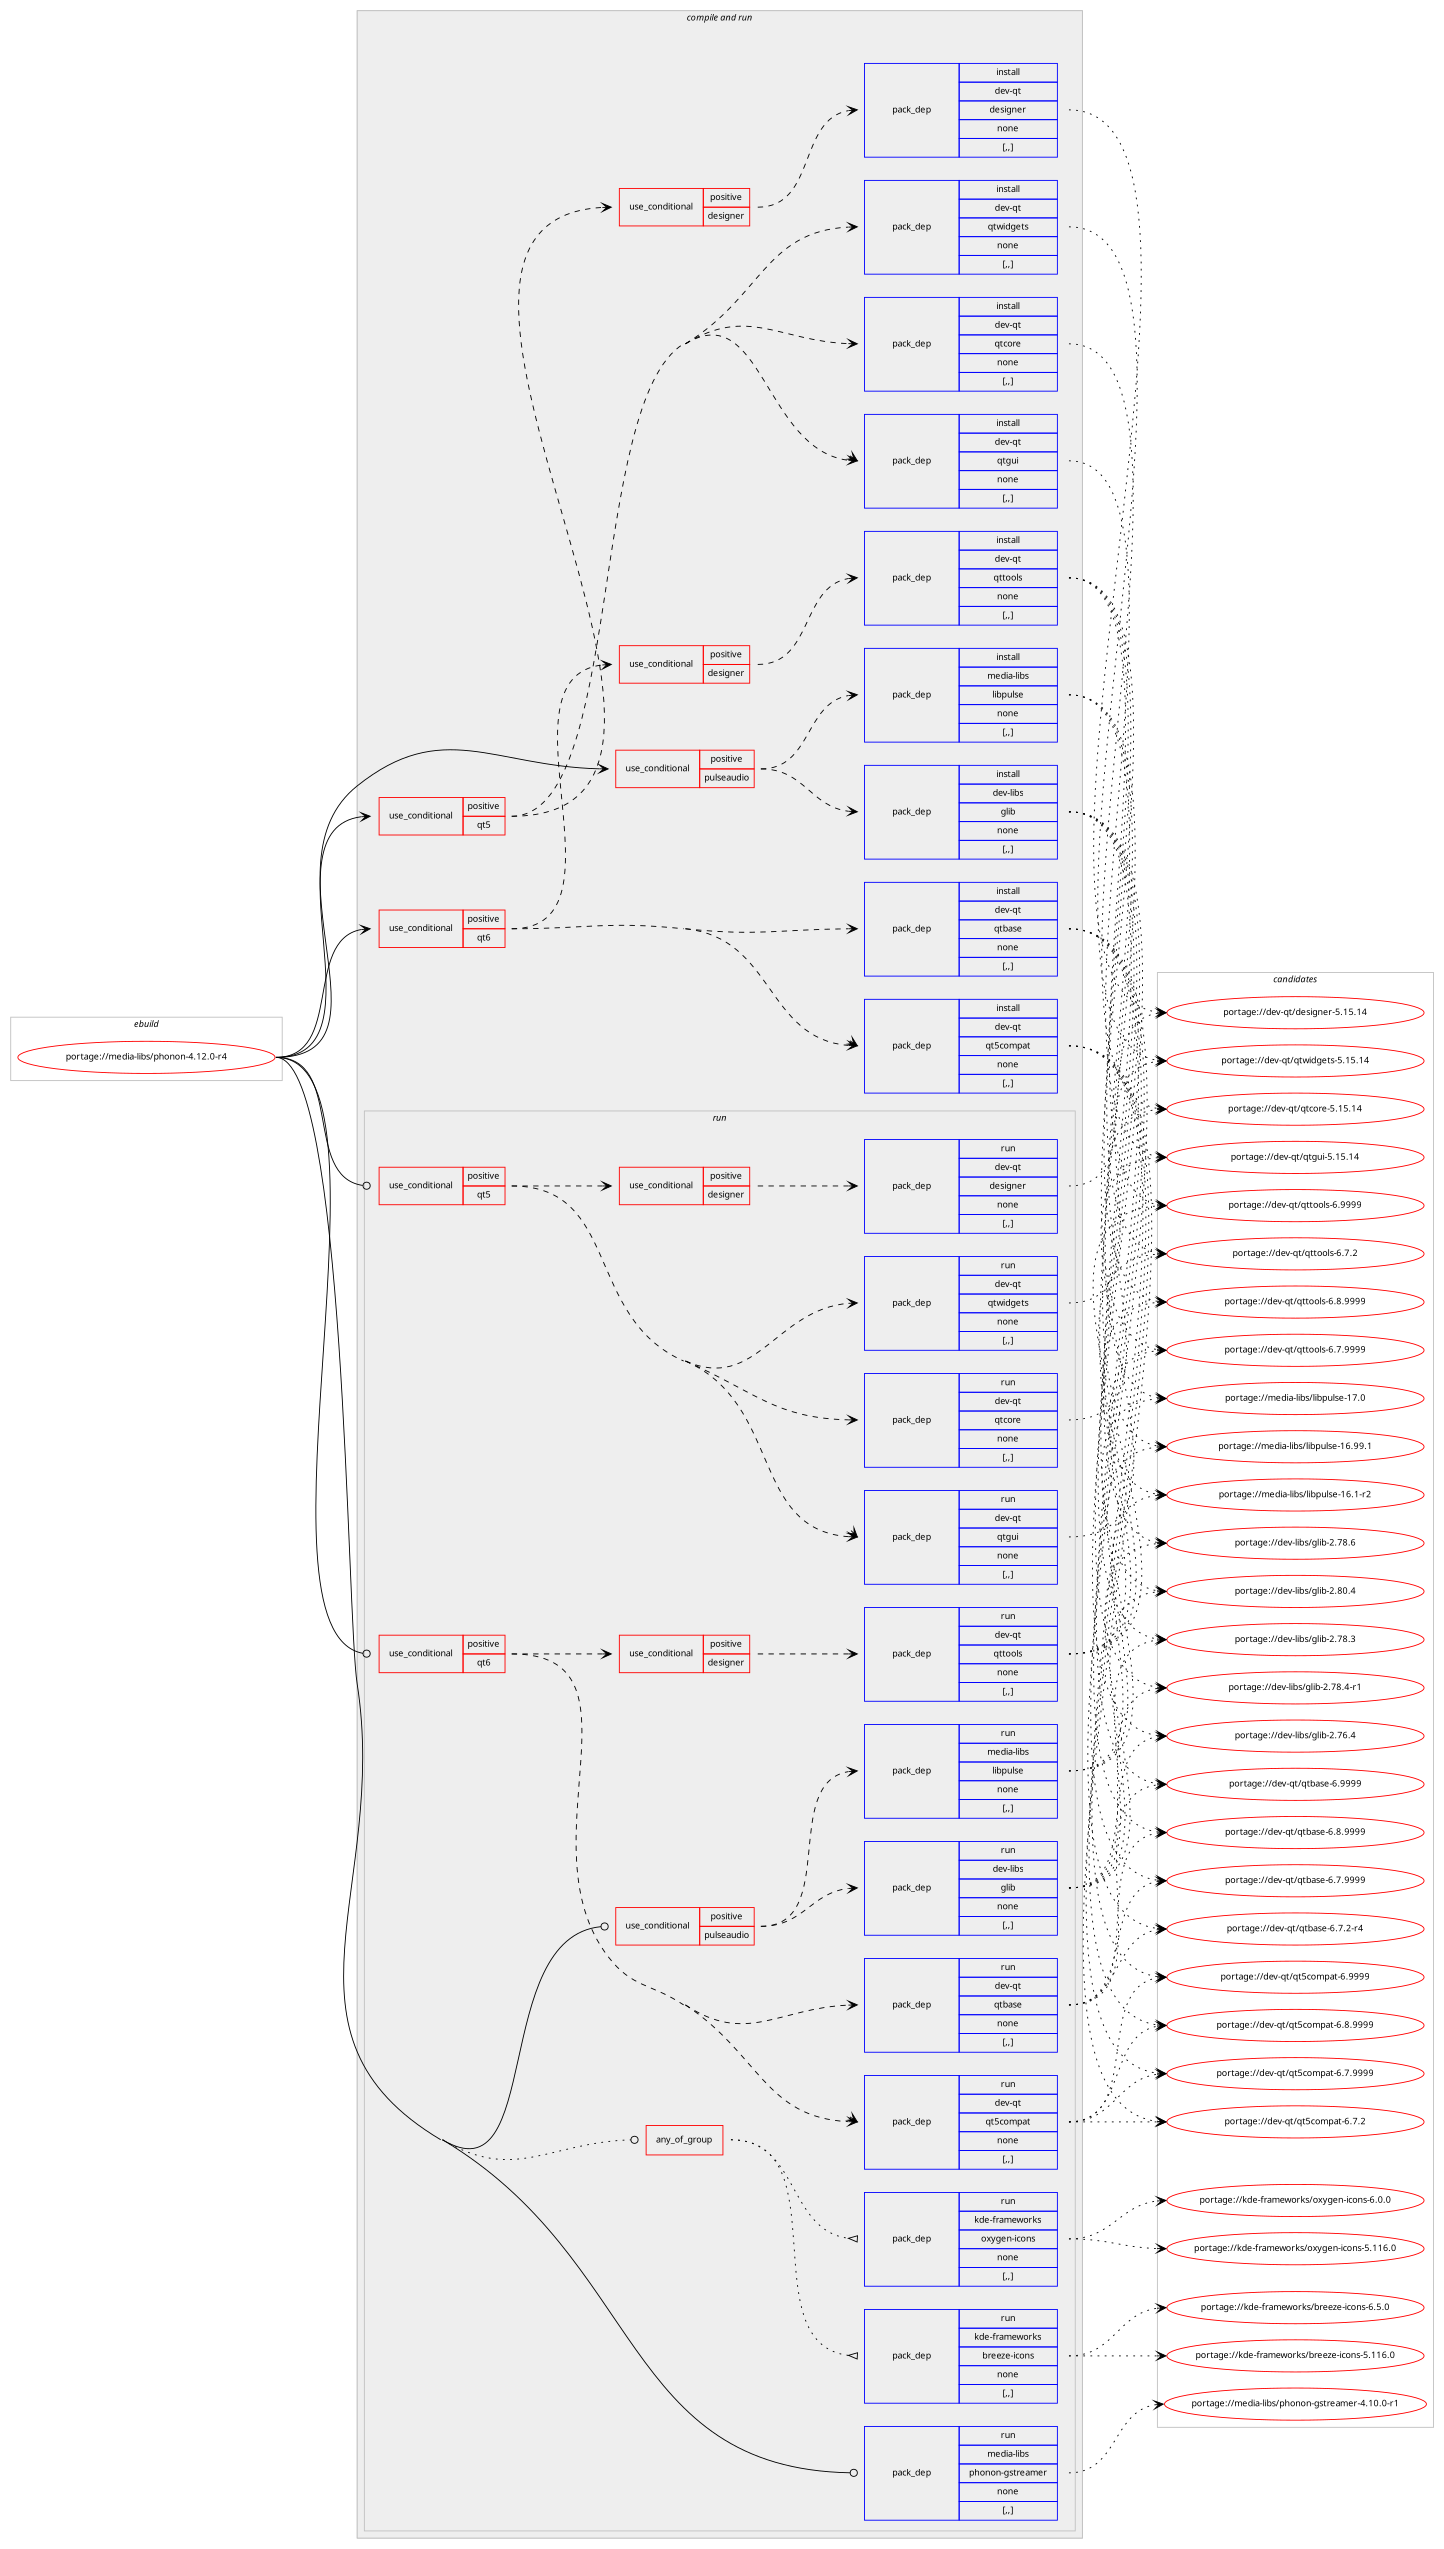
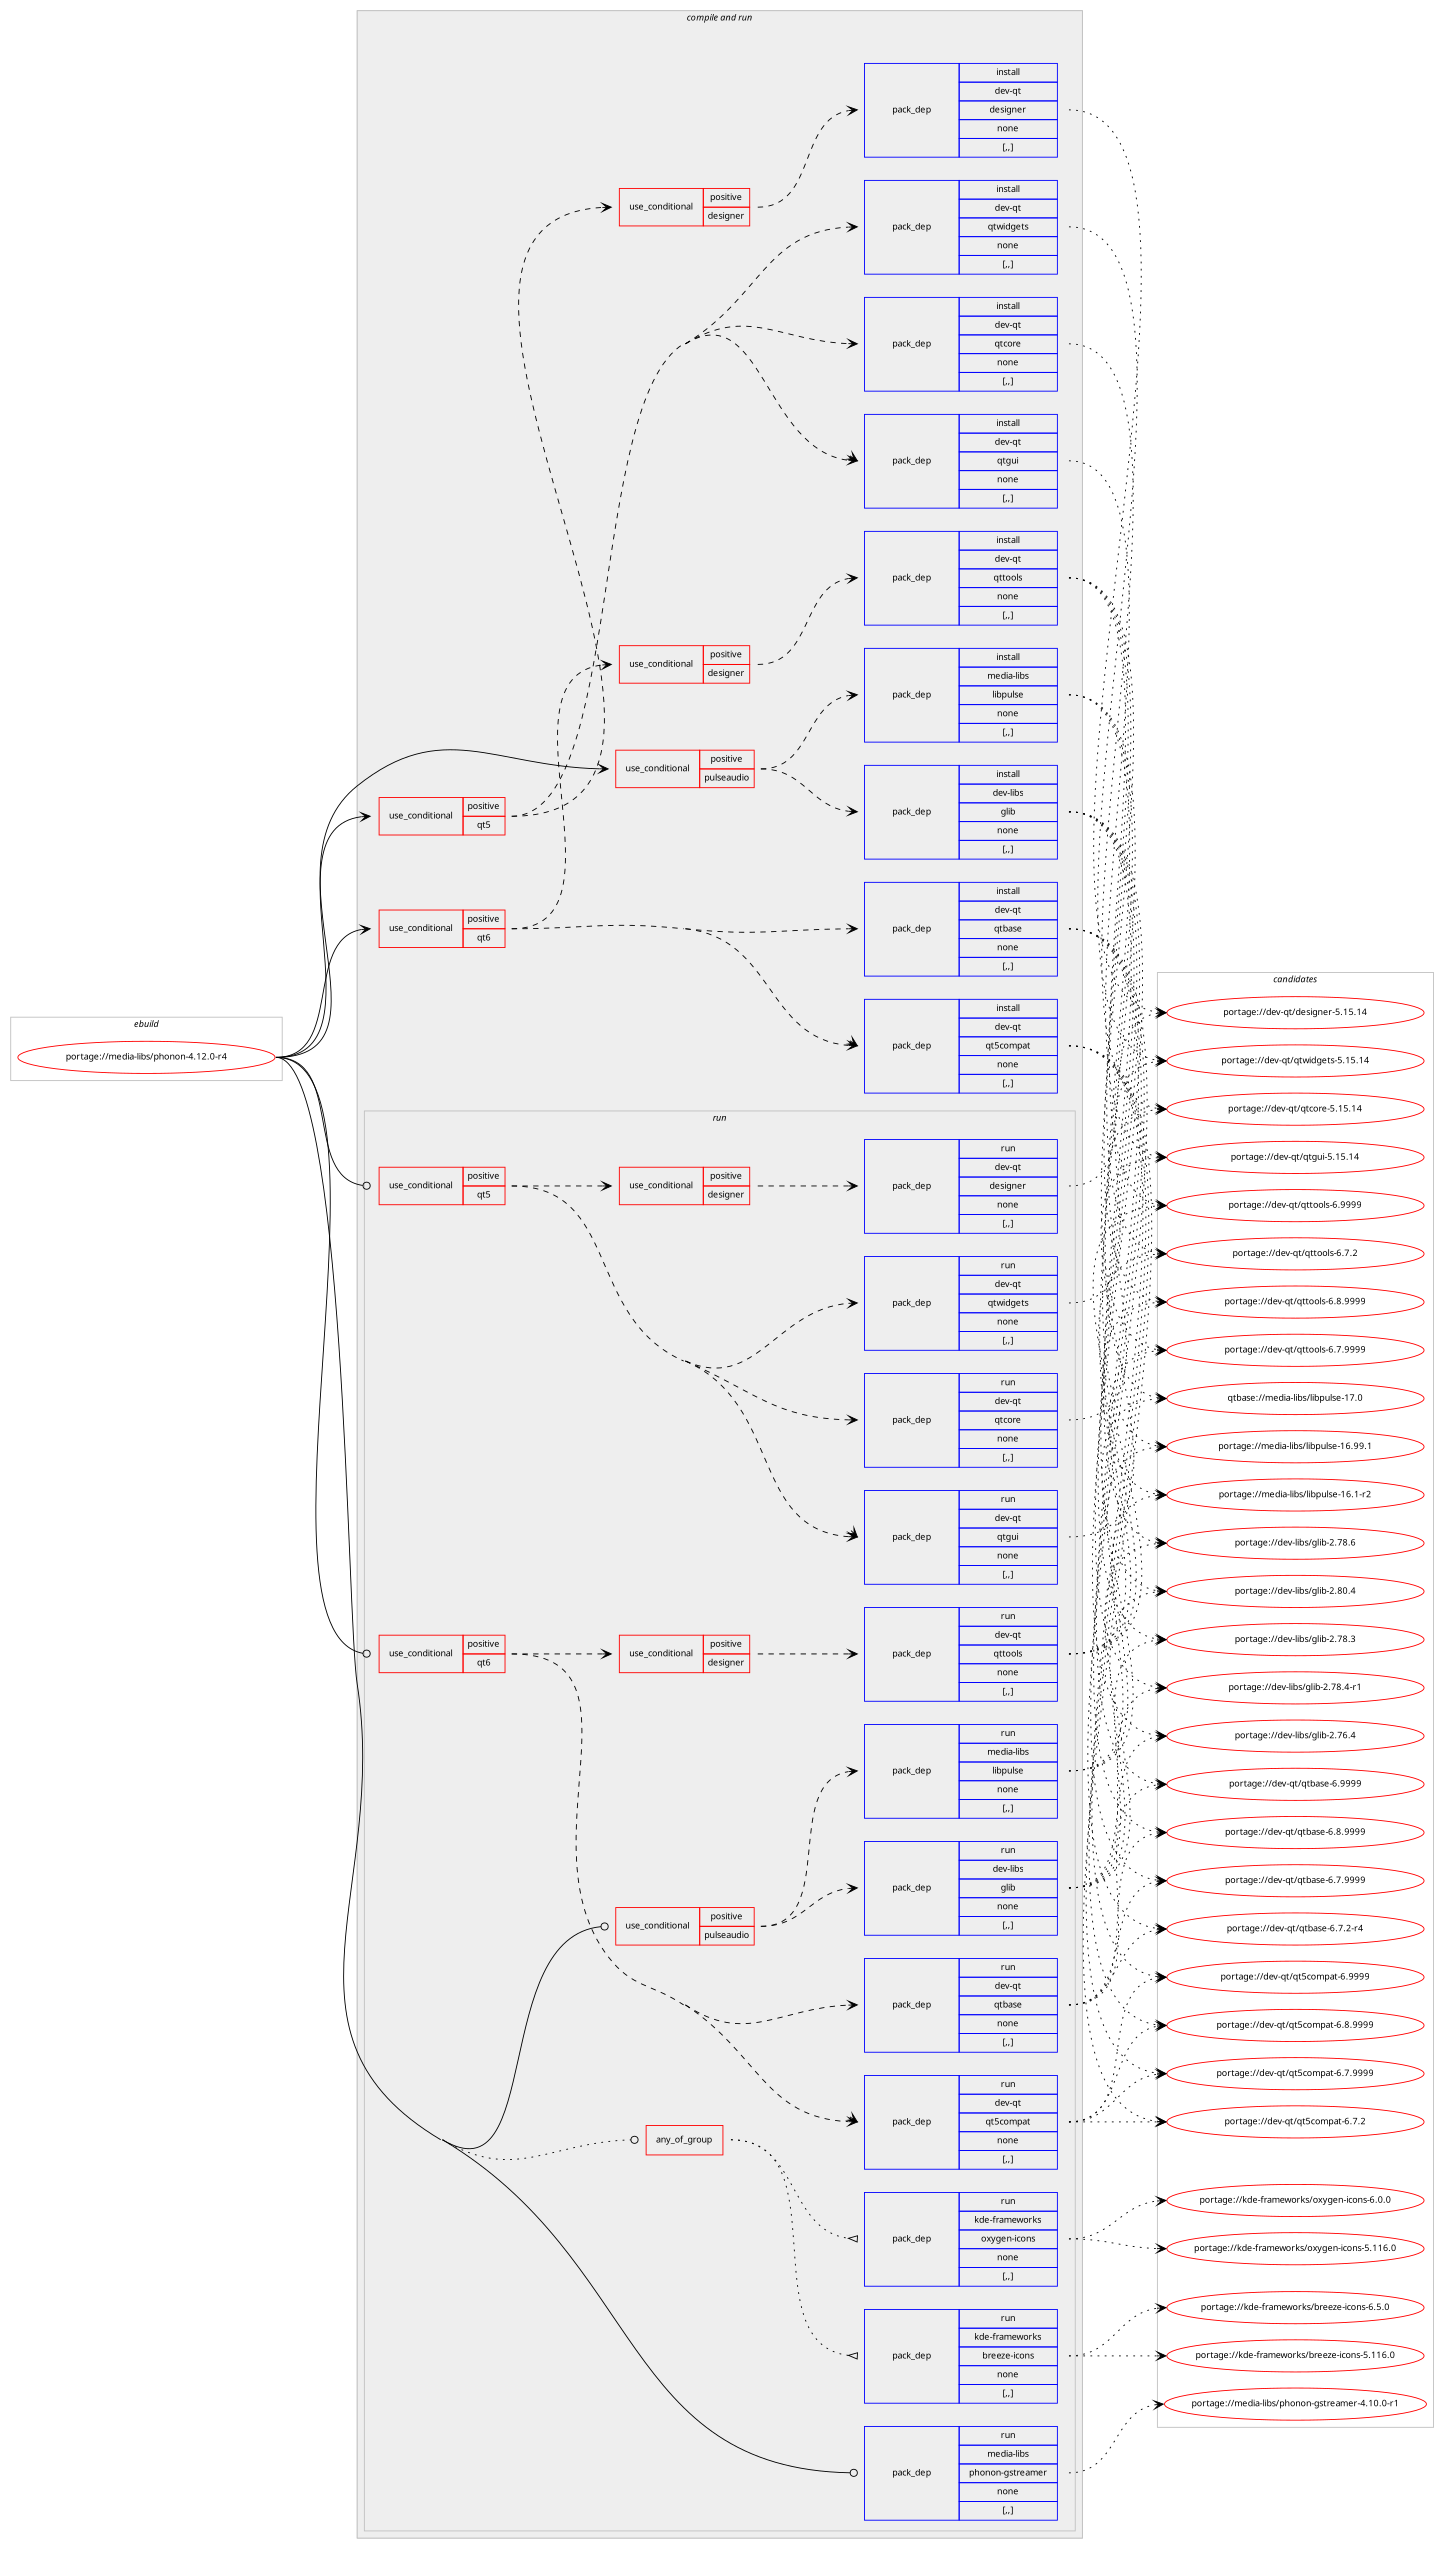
(1295, 1399) -> (1295, 1399)
